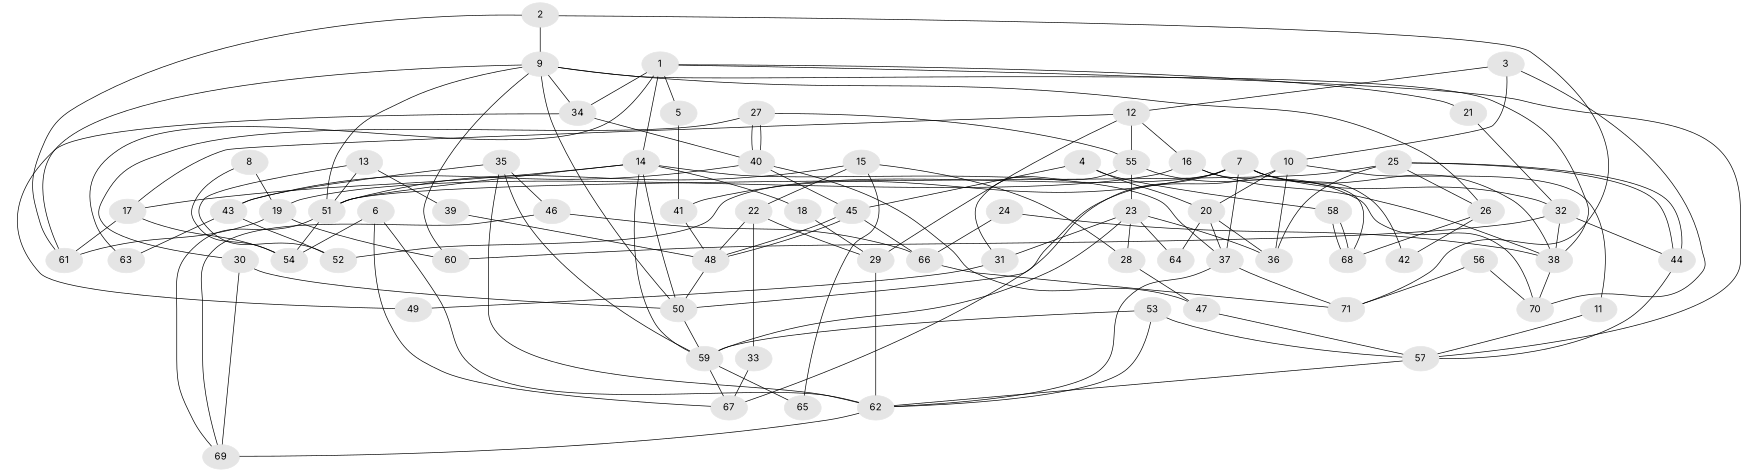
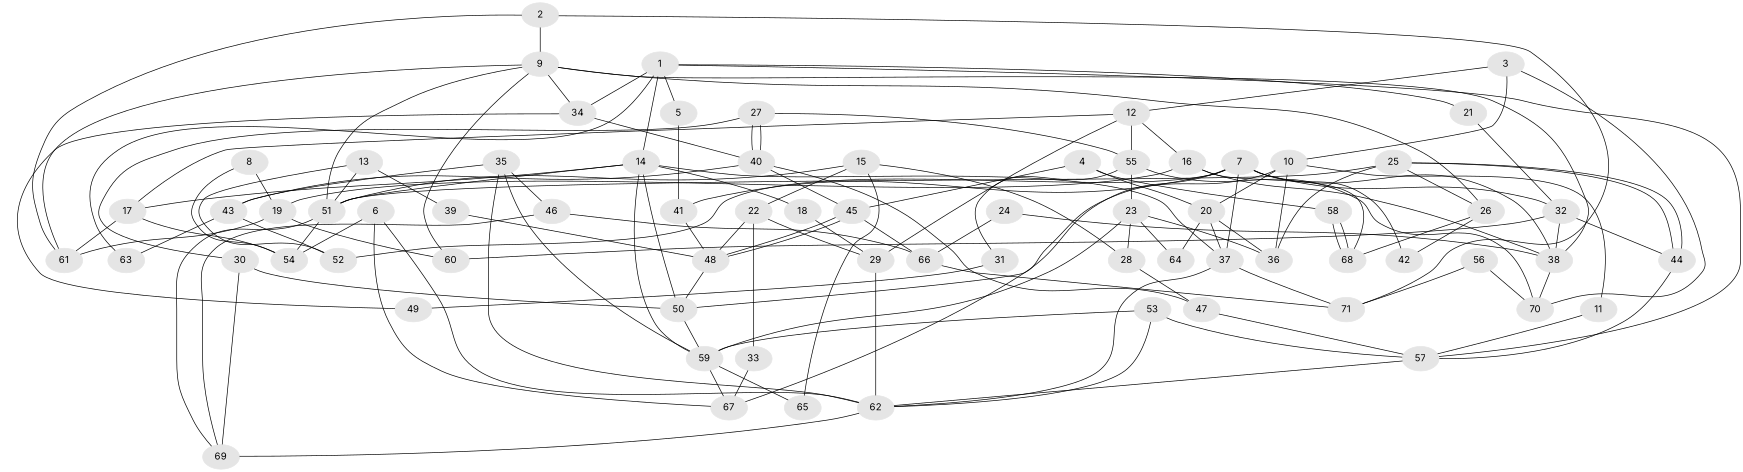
(591, 195) -> none
(1071, 234) -> none
